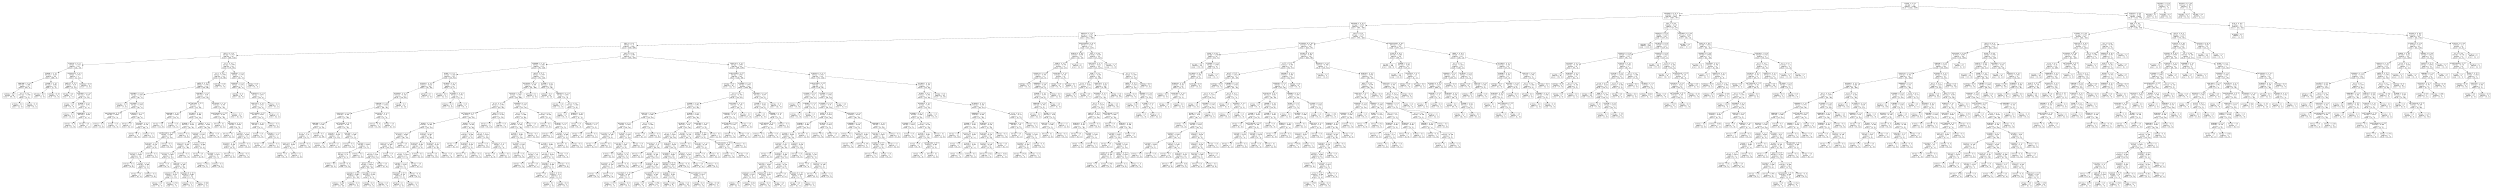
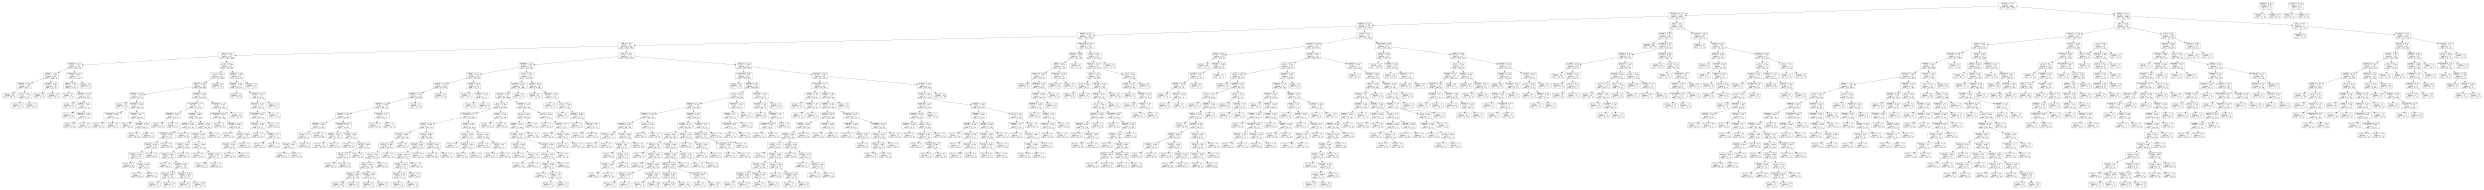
(862, 145) -> none
